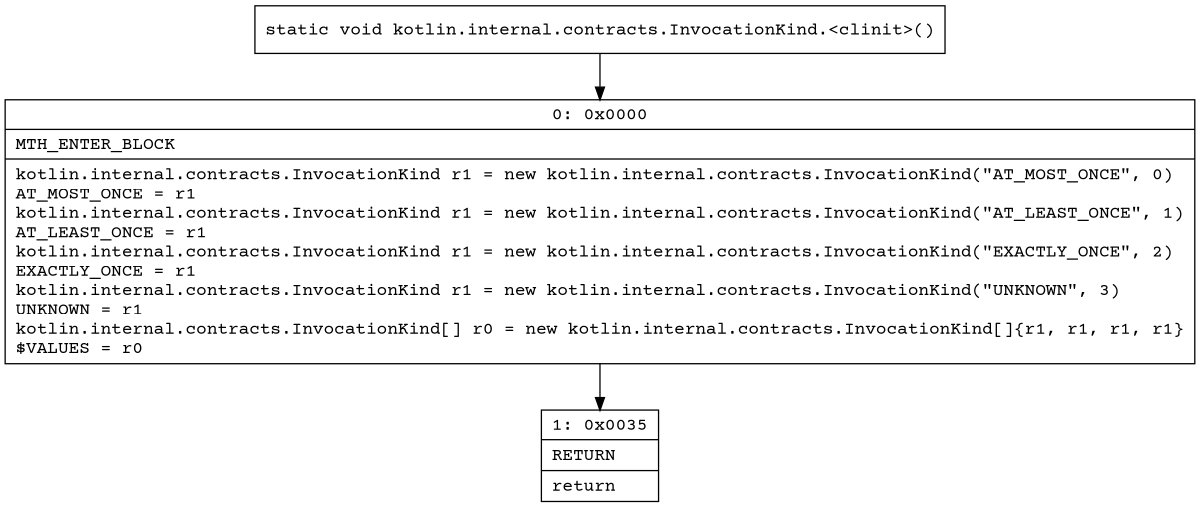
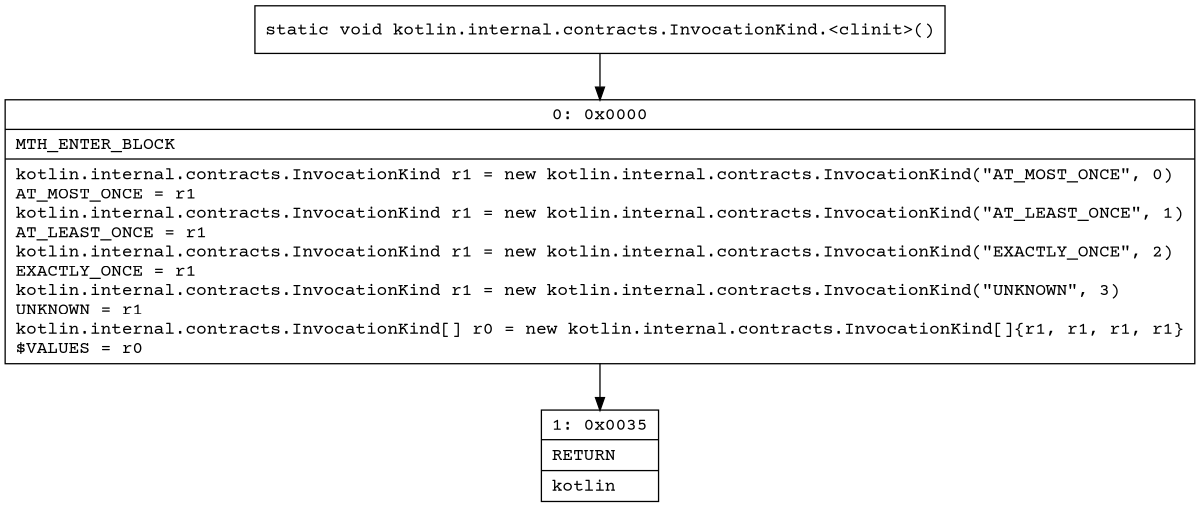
(584, 485) -> (584, 485)
